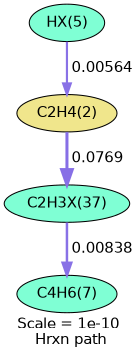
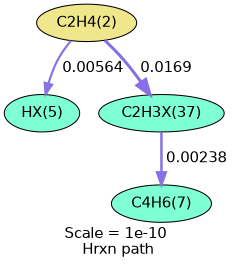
(67, 62) -> (57, 61)
(96, 158) -> (164, 68)
(100, 249) -> (195, 158)
